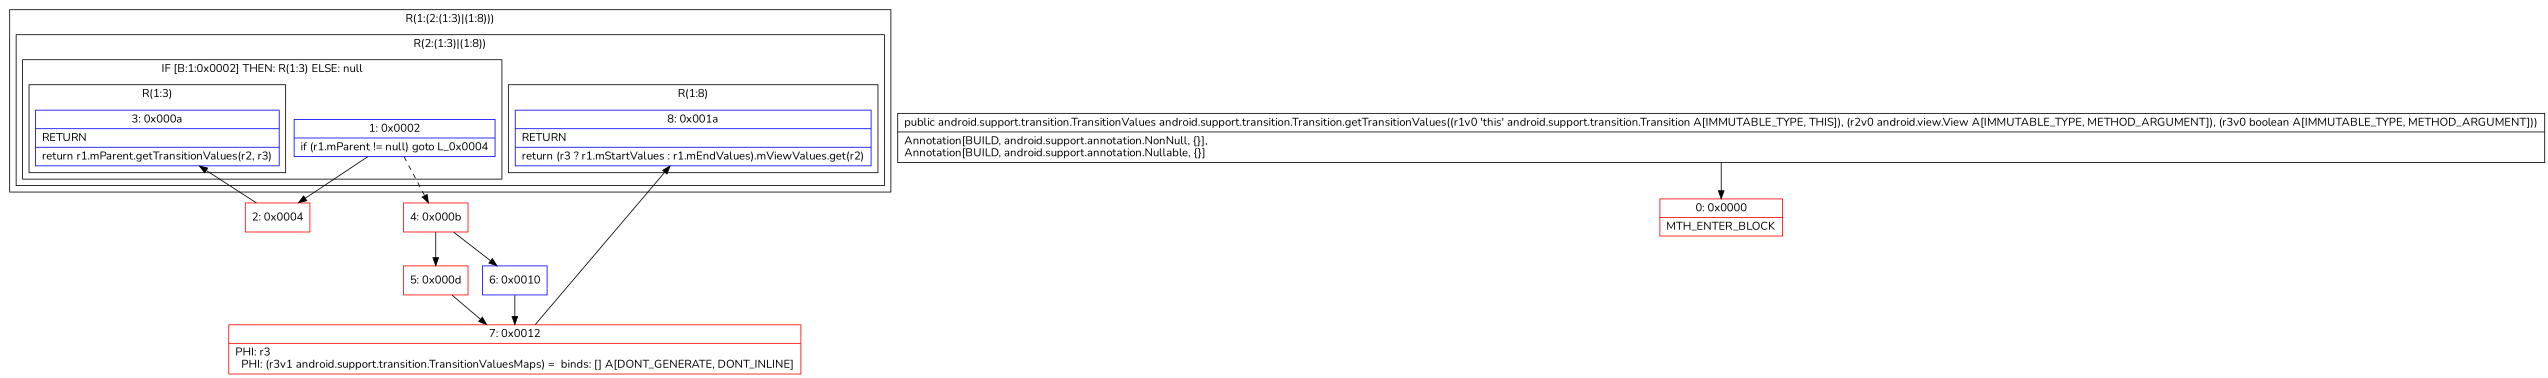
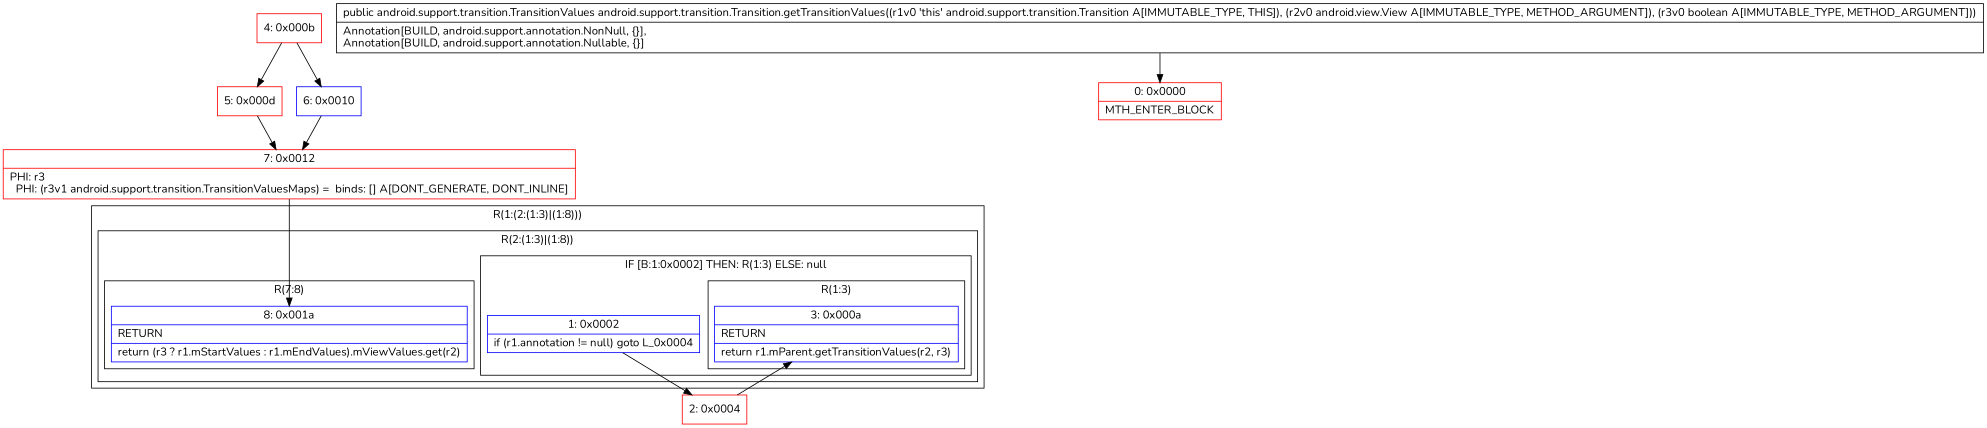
(693, 94) -> (289, 290)
(395, 147) -> (594, 343)
(413, 174) -> none
